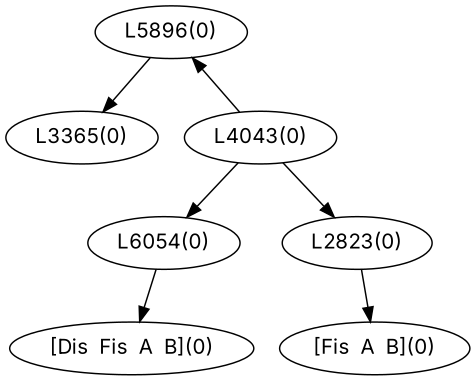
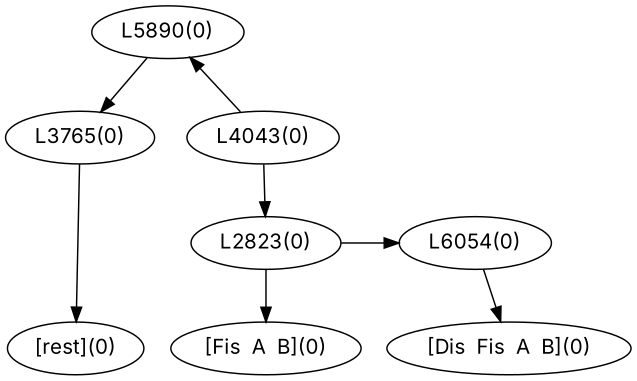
(171, 32) -> (168, 32)
(82, 138) -> (80, 138)
(218, 185) -> (363, 243)
none -> (76, 348)
